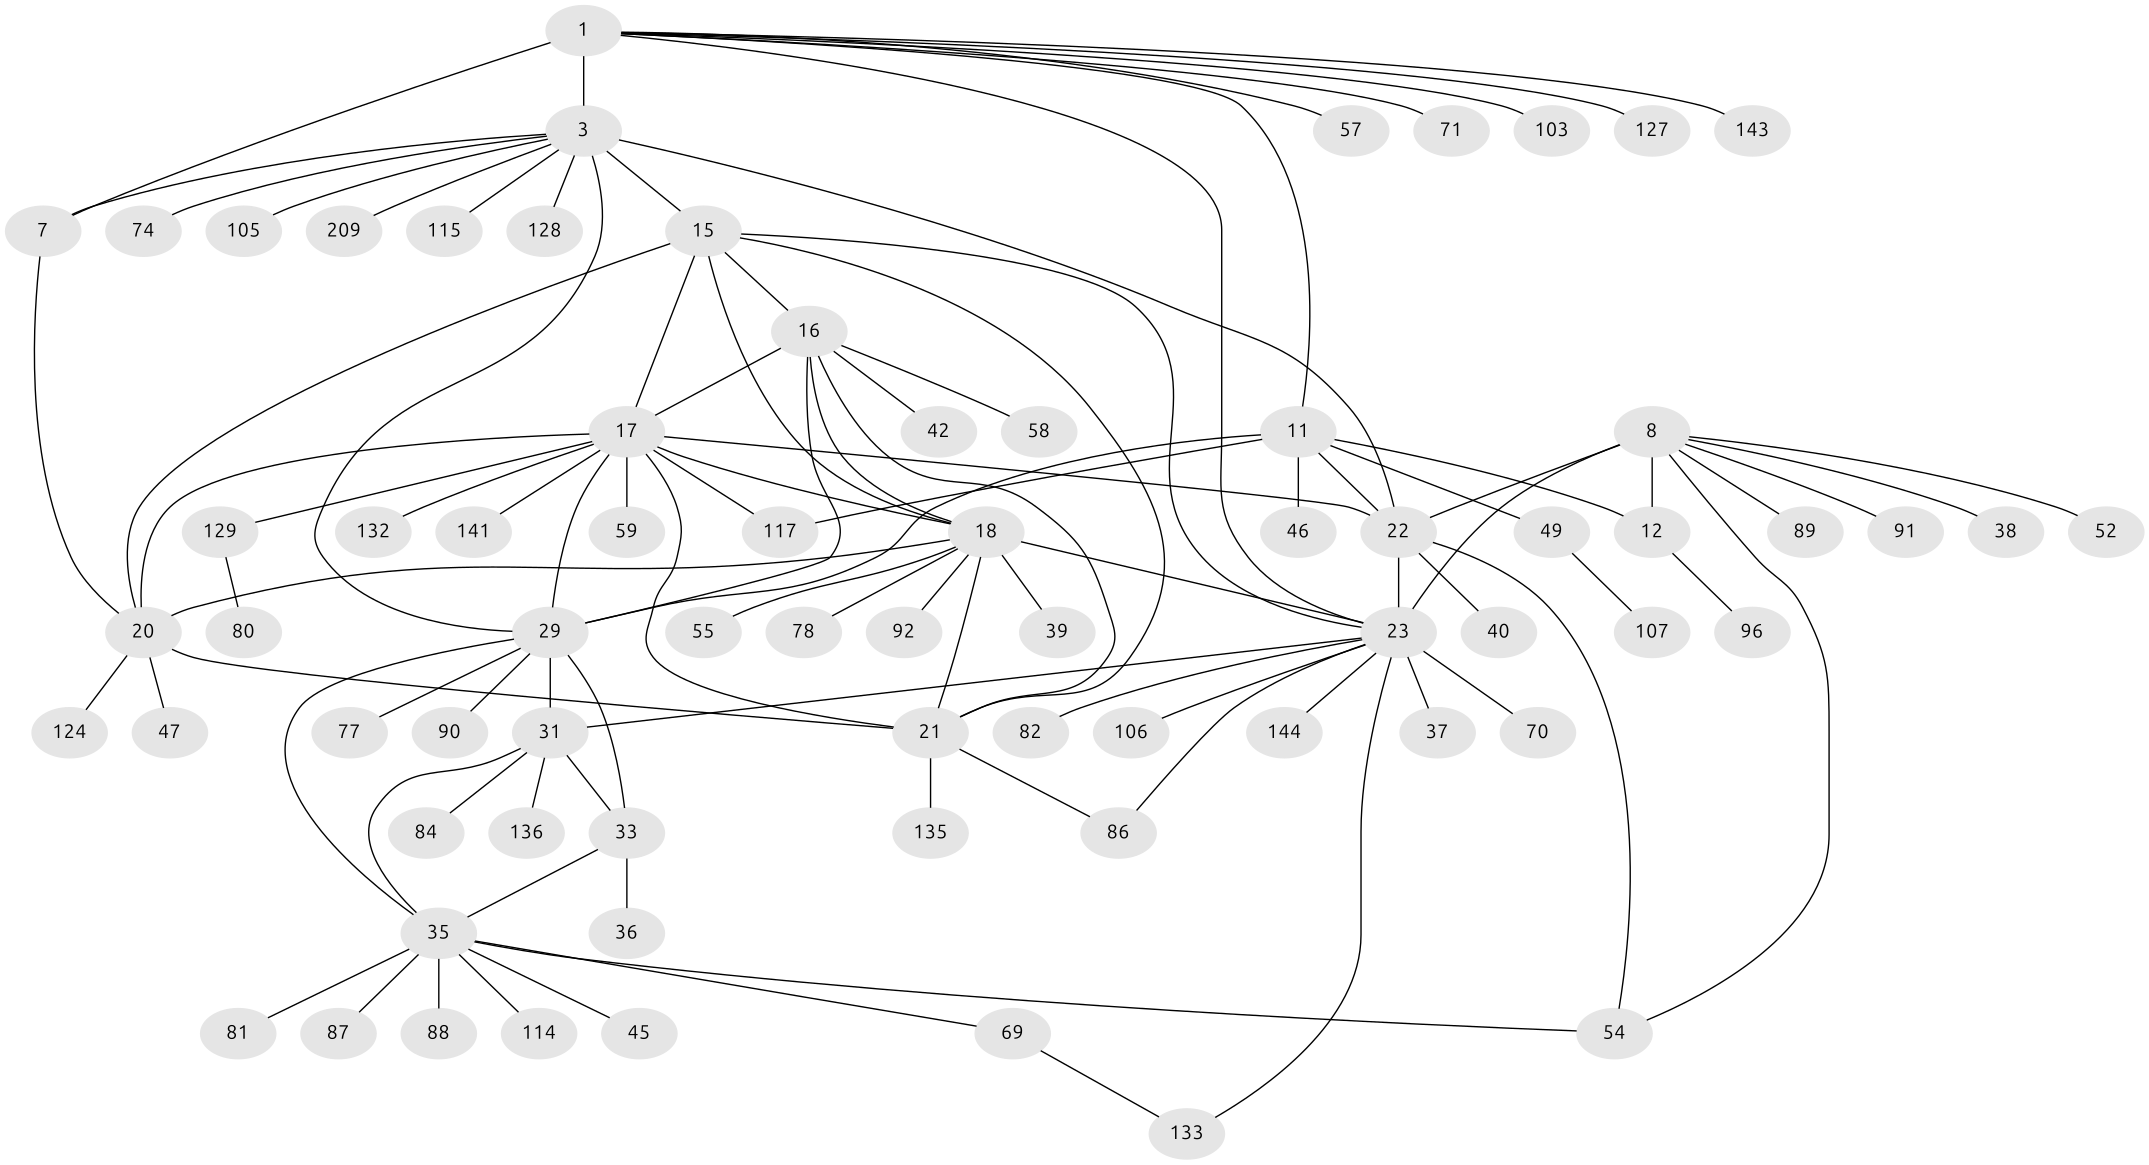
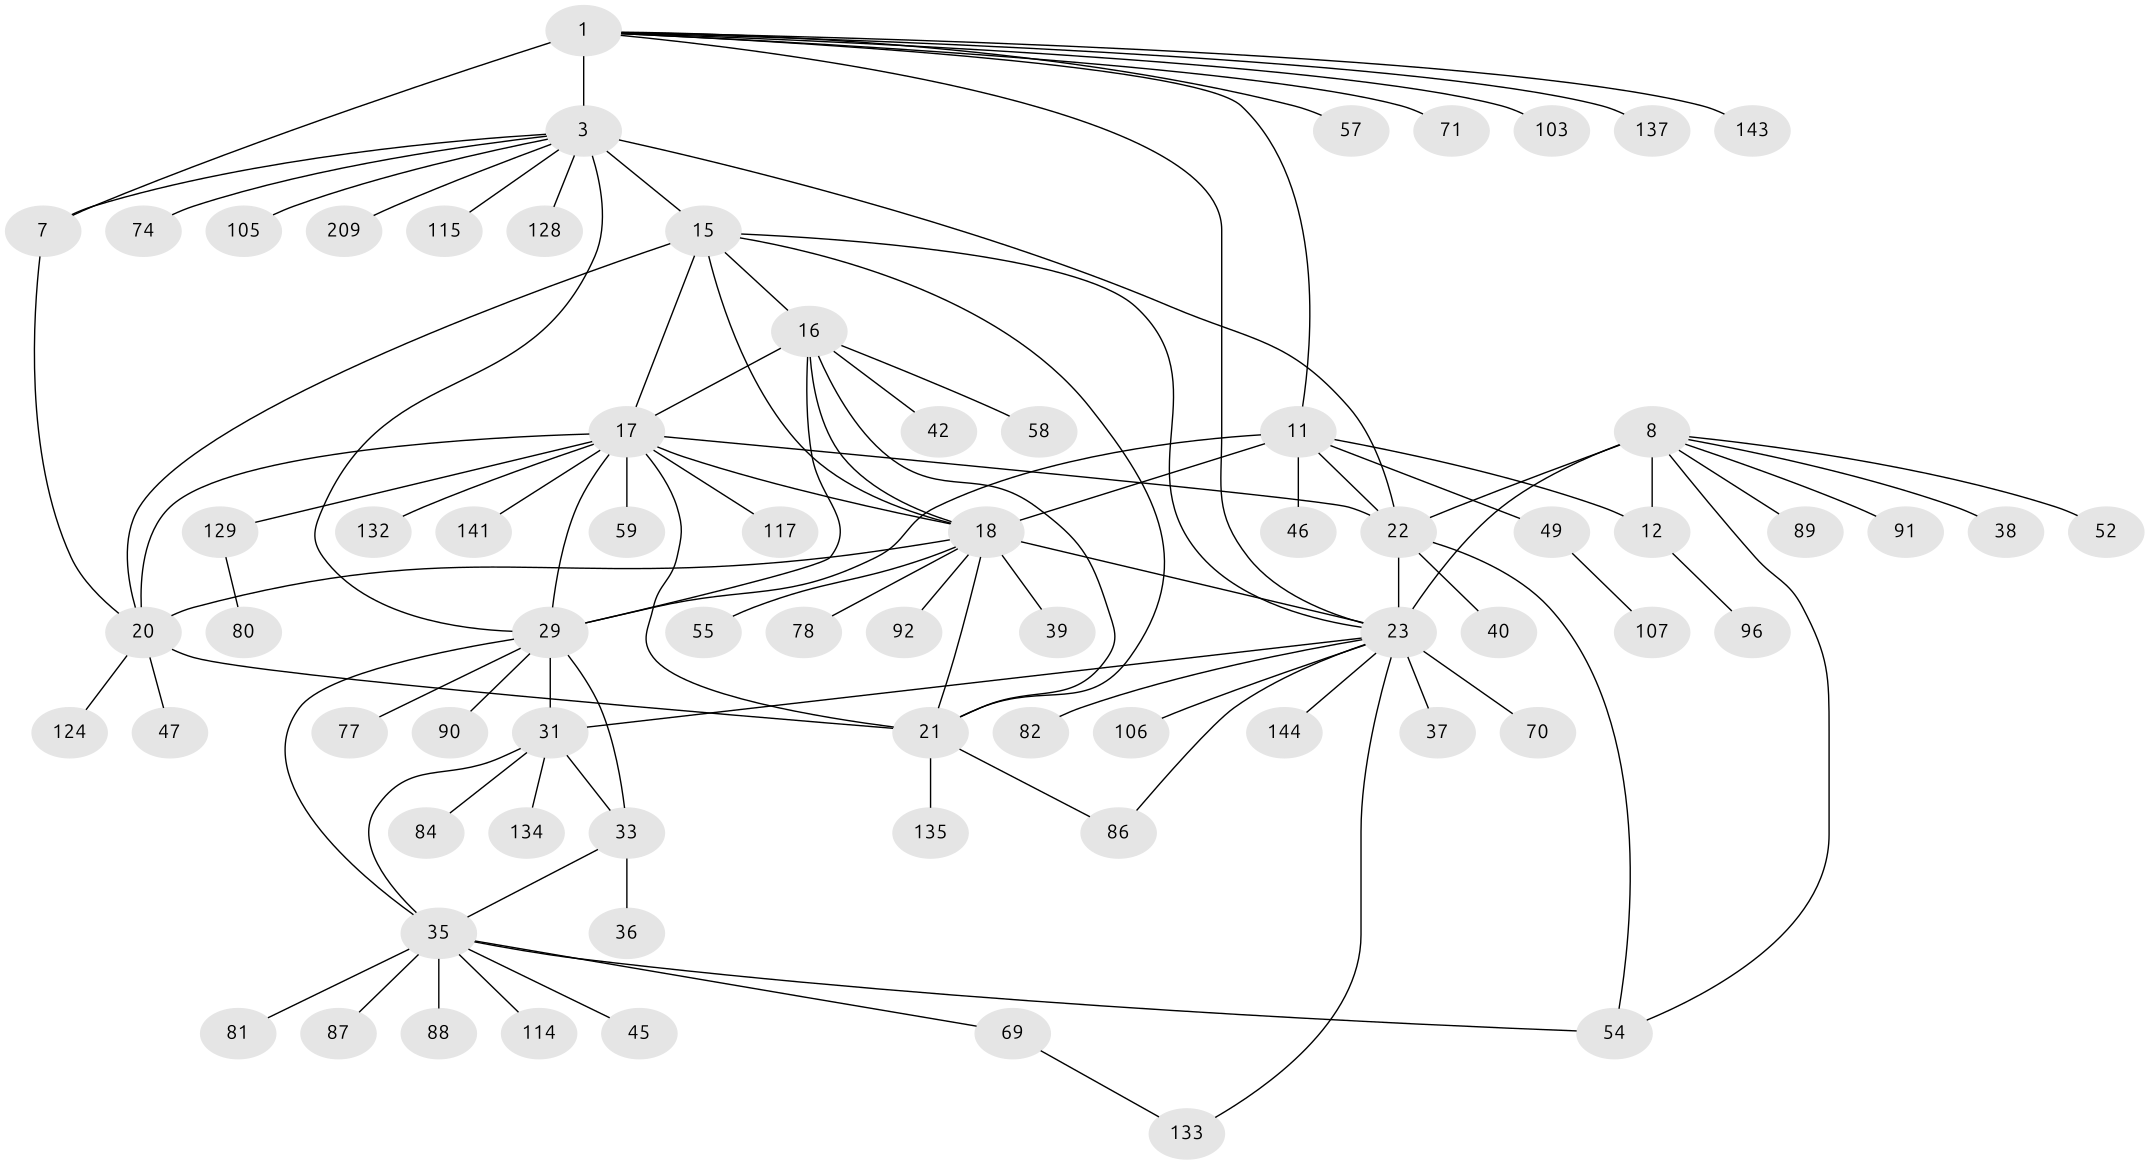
(1652, 131) -> (1652, 131)
(1094, 469) -> (1161, 476)
(527, 833) -> (527, 833)
